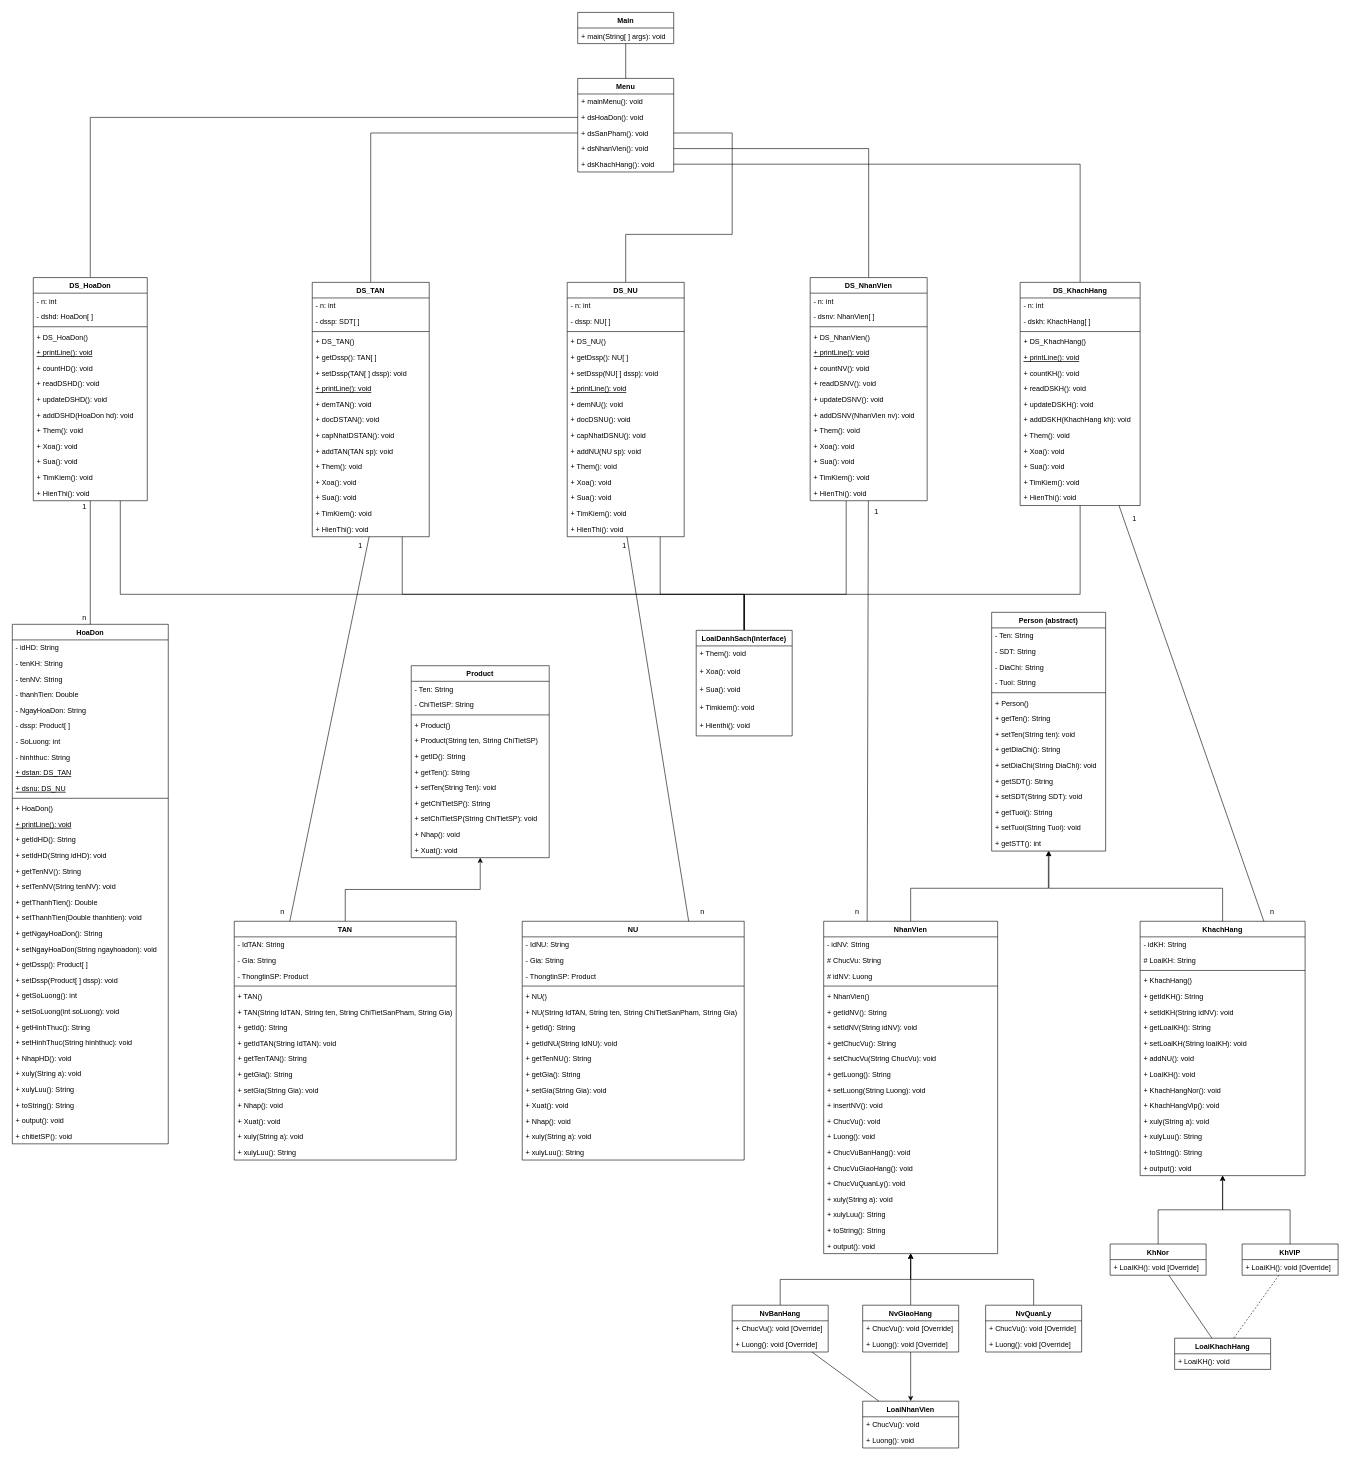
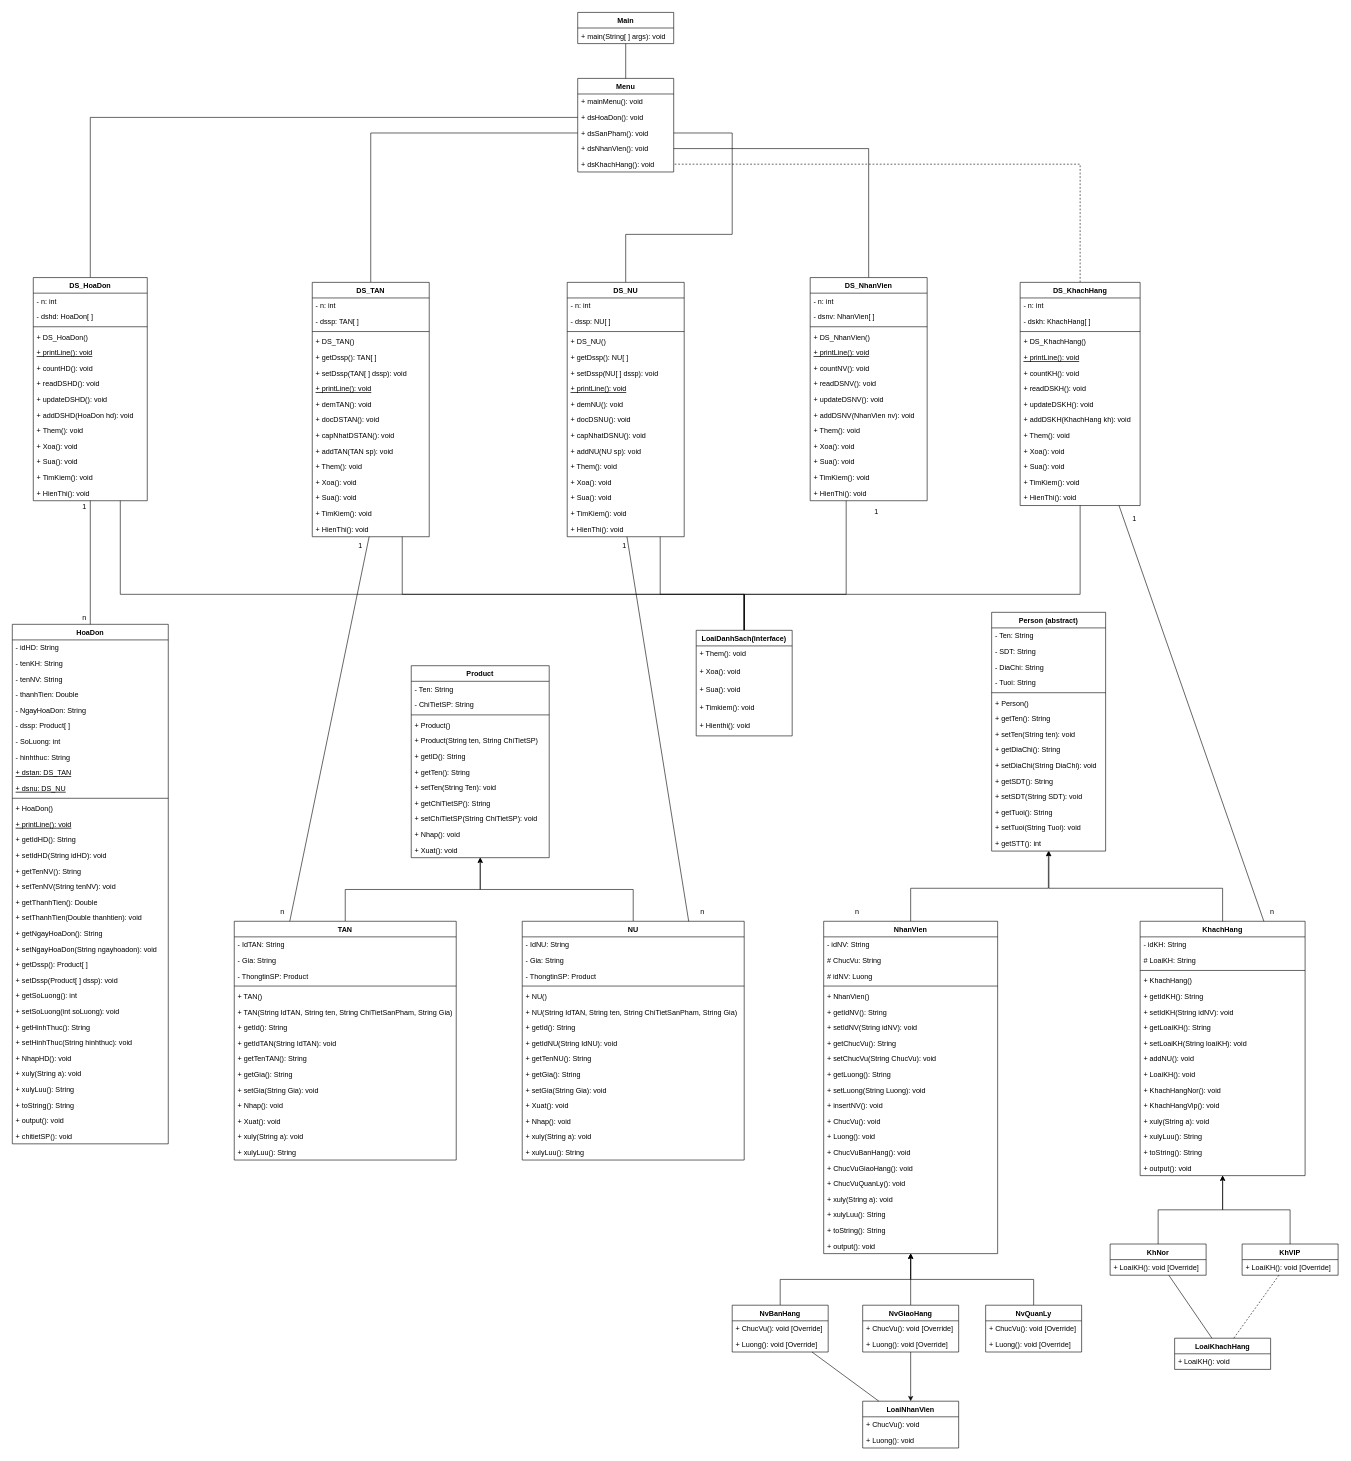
(937, 164) -> (937, 164)
(340, 322) -> (340, 322)
(868, 712) -> none
none -> (573, 890)
